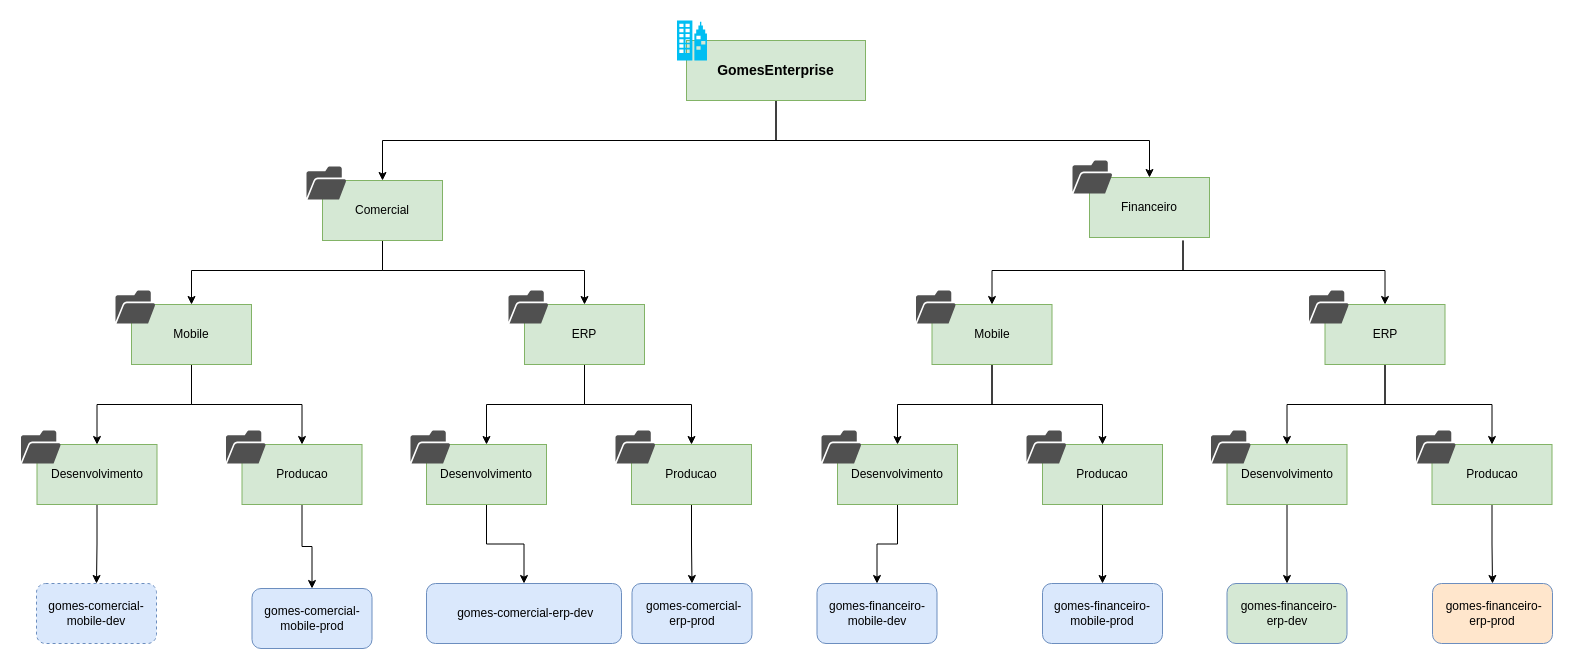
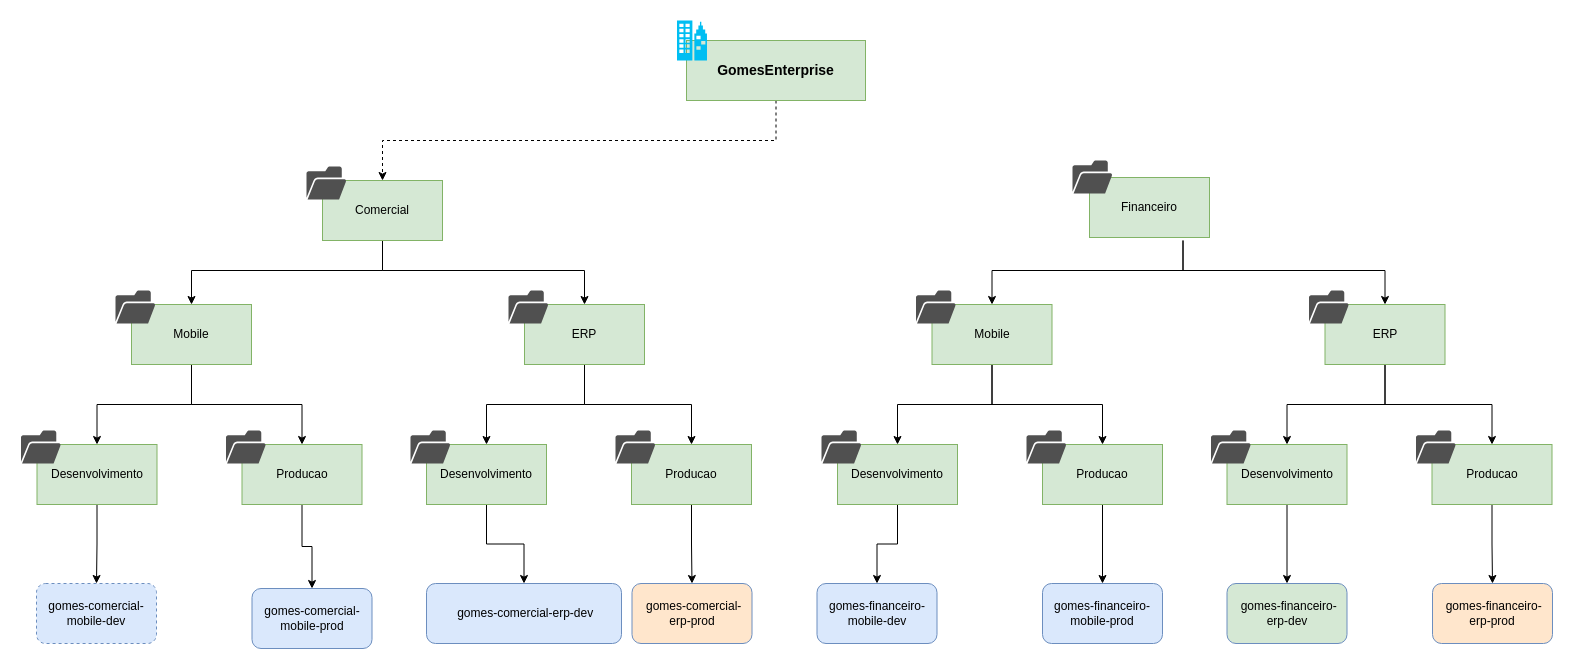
(562, 141) -> (562, 141)
(978, 141) -> none
(692, 614) -> (692, 614)
